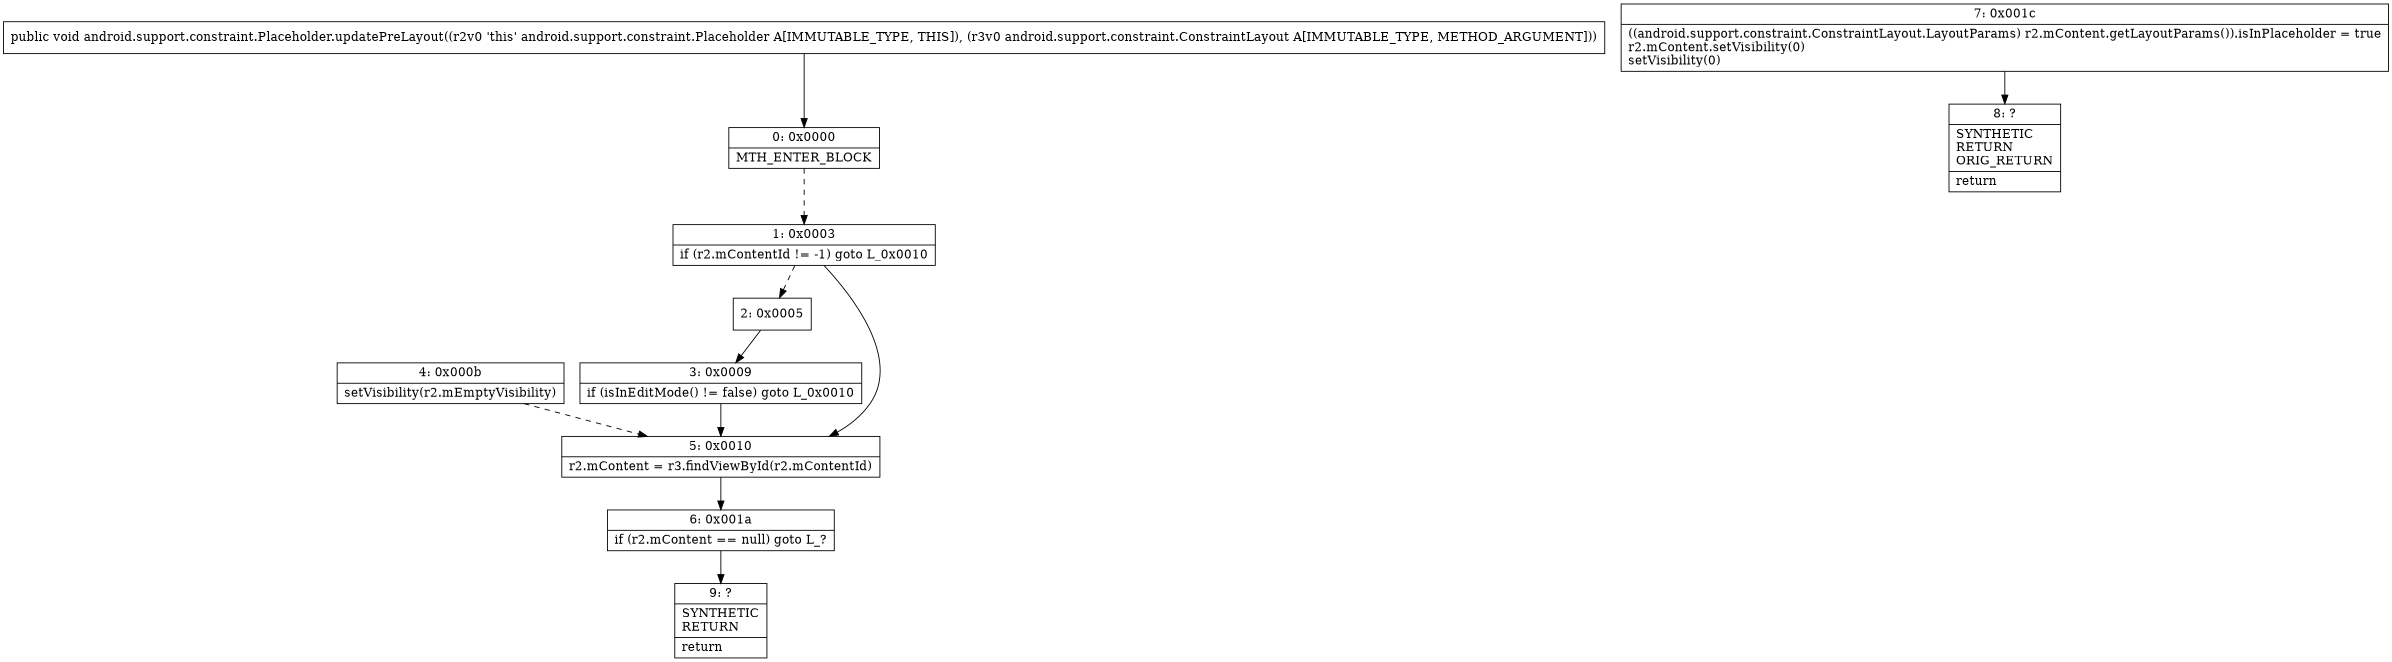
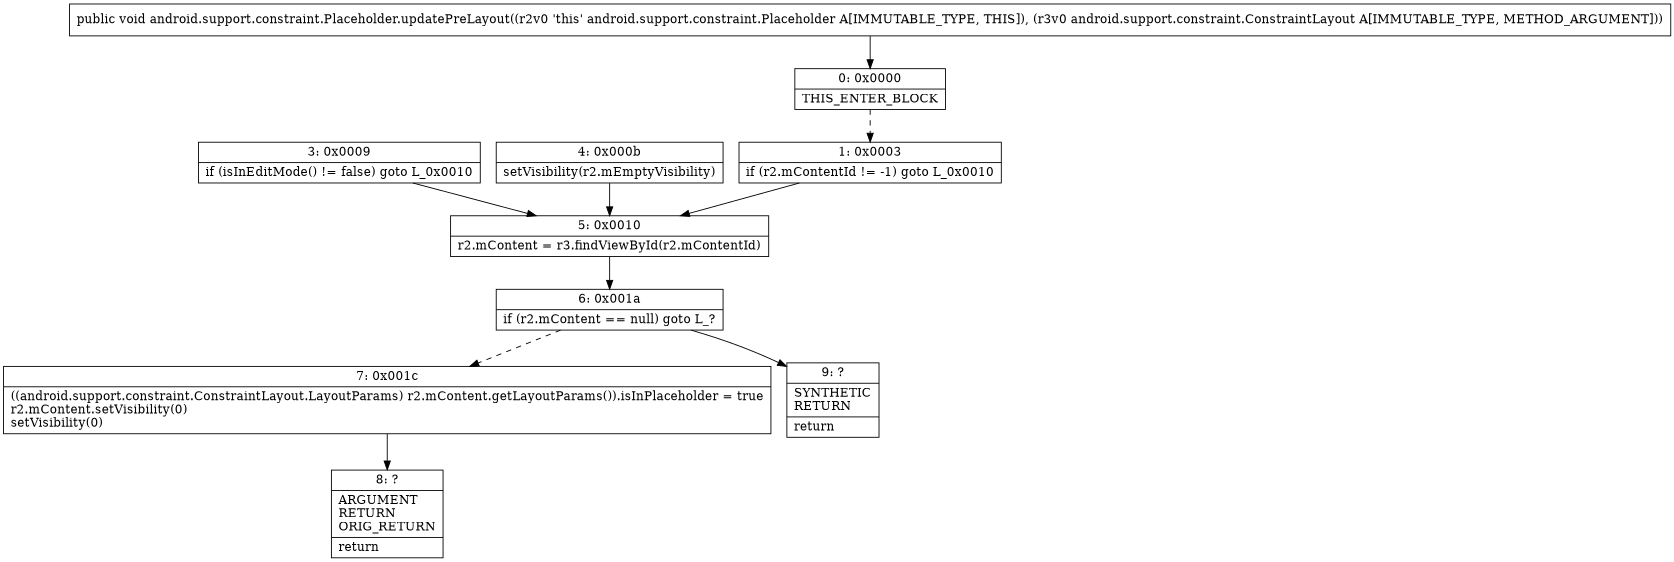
(1995, 134) -> (378, 500)
(804, 158) -> (870, 99)
(772, 314) -> none
none -> (519, 347)
(581, 419) -> (610, 195)
